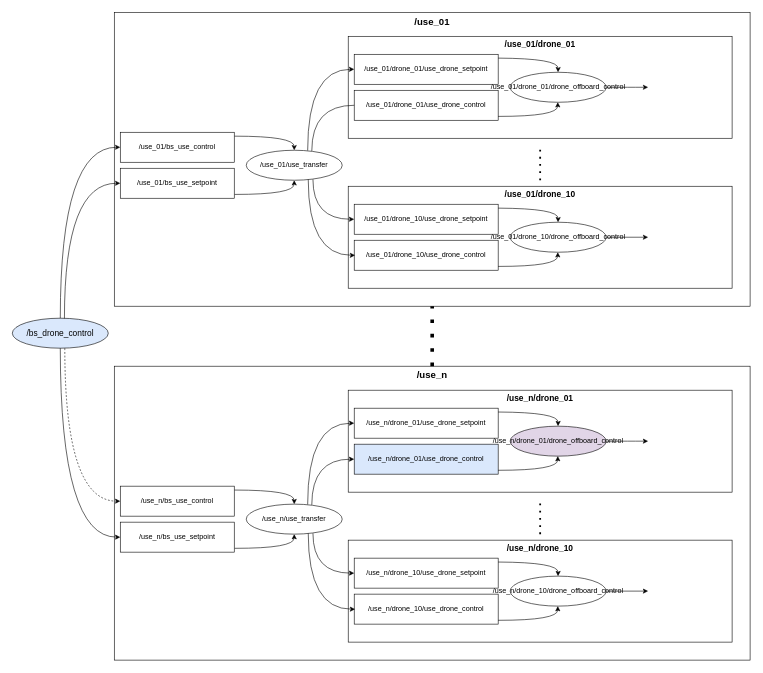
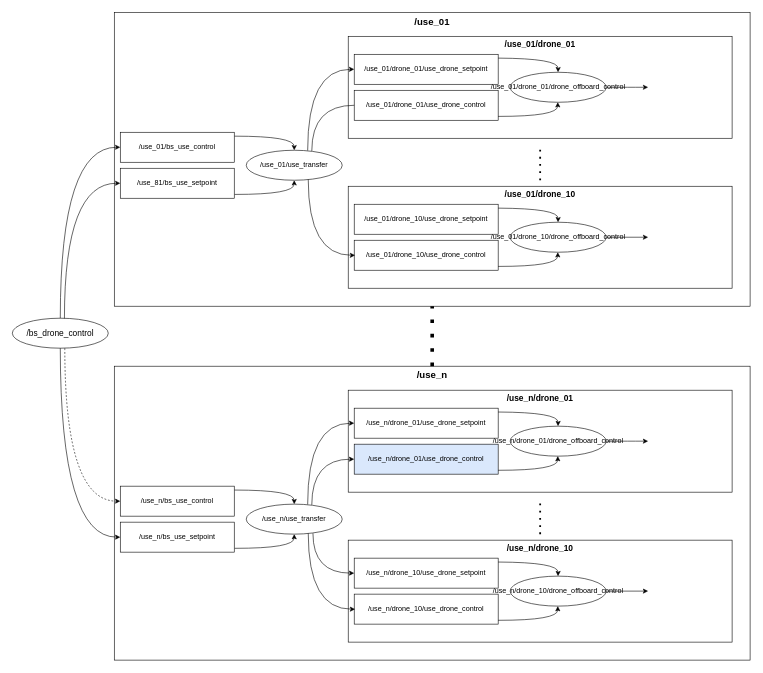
(177, 183) -> (177, 183)
(338, 218) -> none
(60, 333) -> (60, 333)
(558, 441) -> (558, 441)
